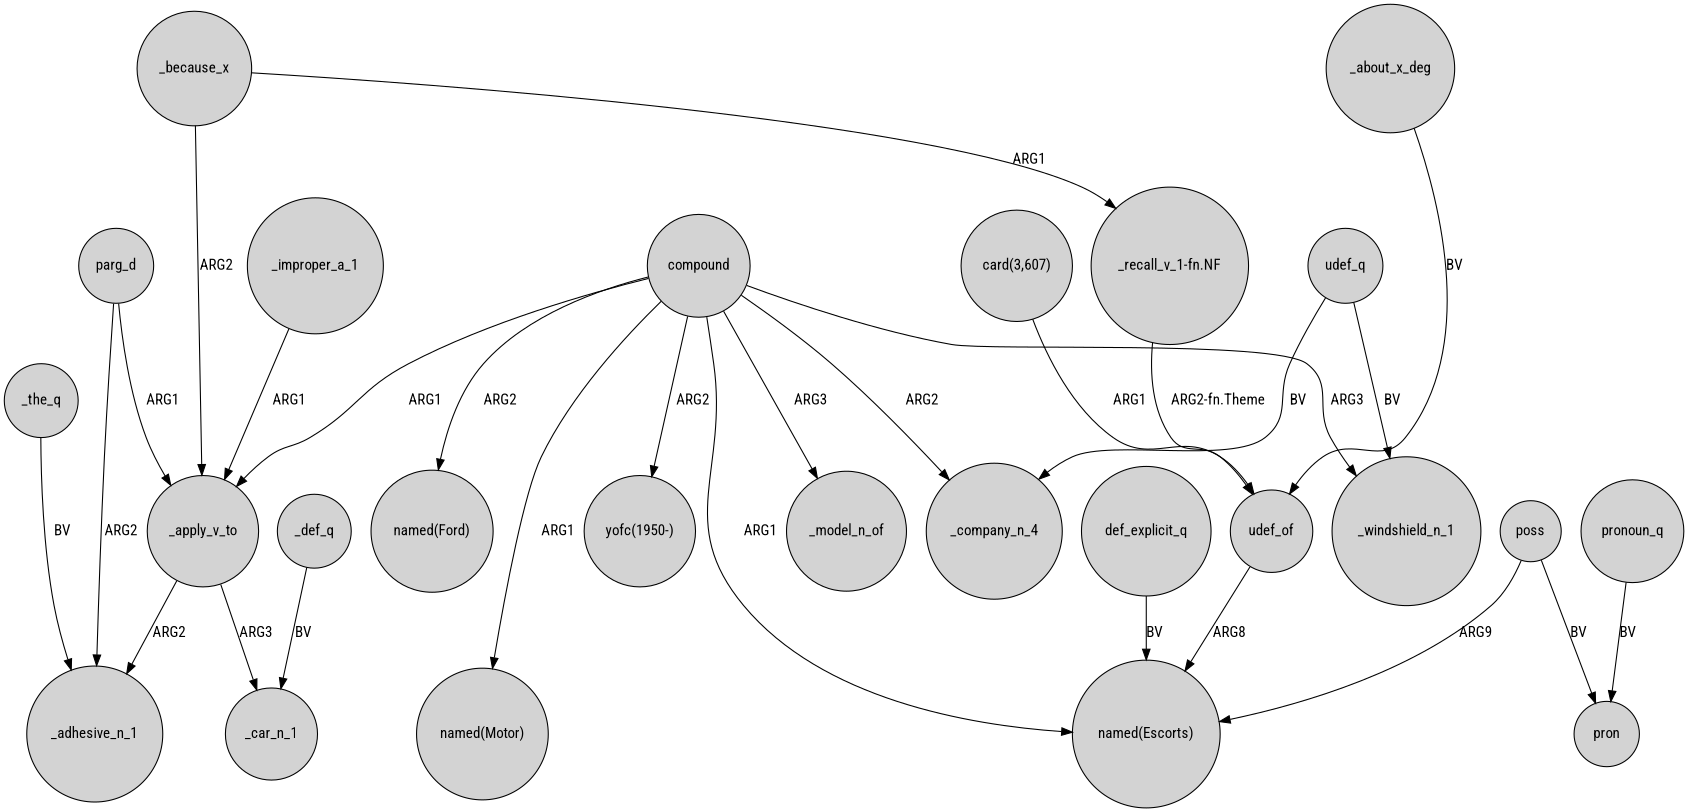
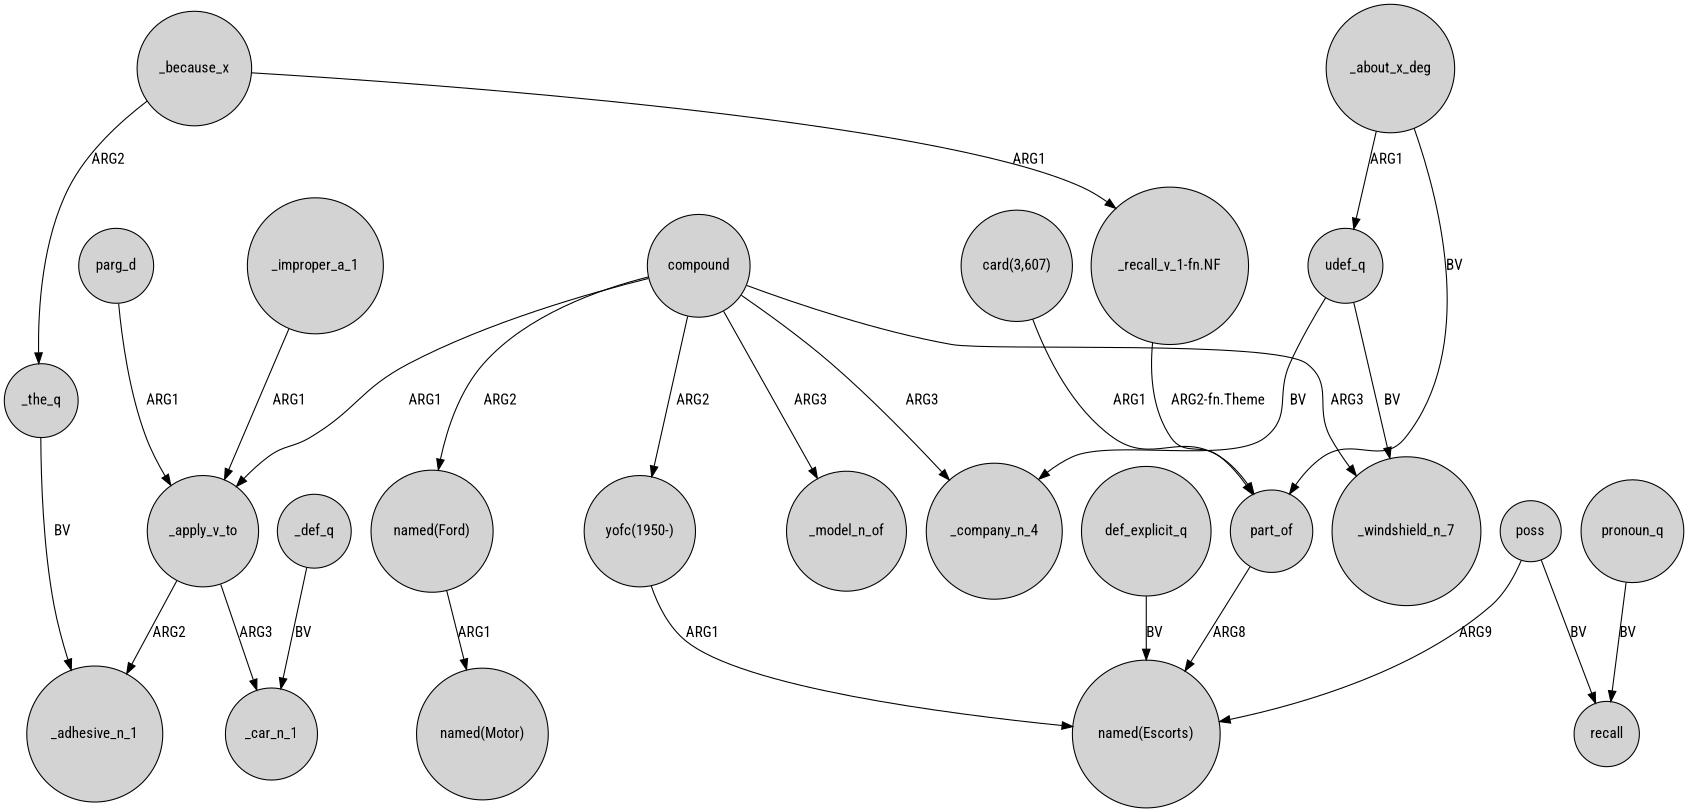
none -> (1366, 175)
(199, 295) -> (59, 211)
(922, 401) -> (922, 401)
(540, 461) -> (455, 625)
(103, 479) -> none
(1272, 531) -> (1272, 531)
(1407, 531) -> (1407, 531)
(762, 624) -> (837, 693)
(1607, 734) -> (1607, 734)
